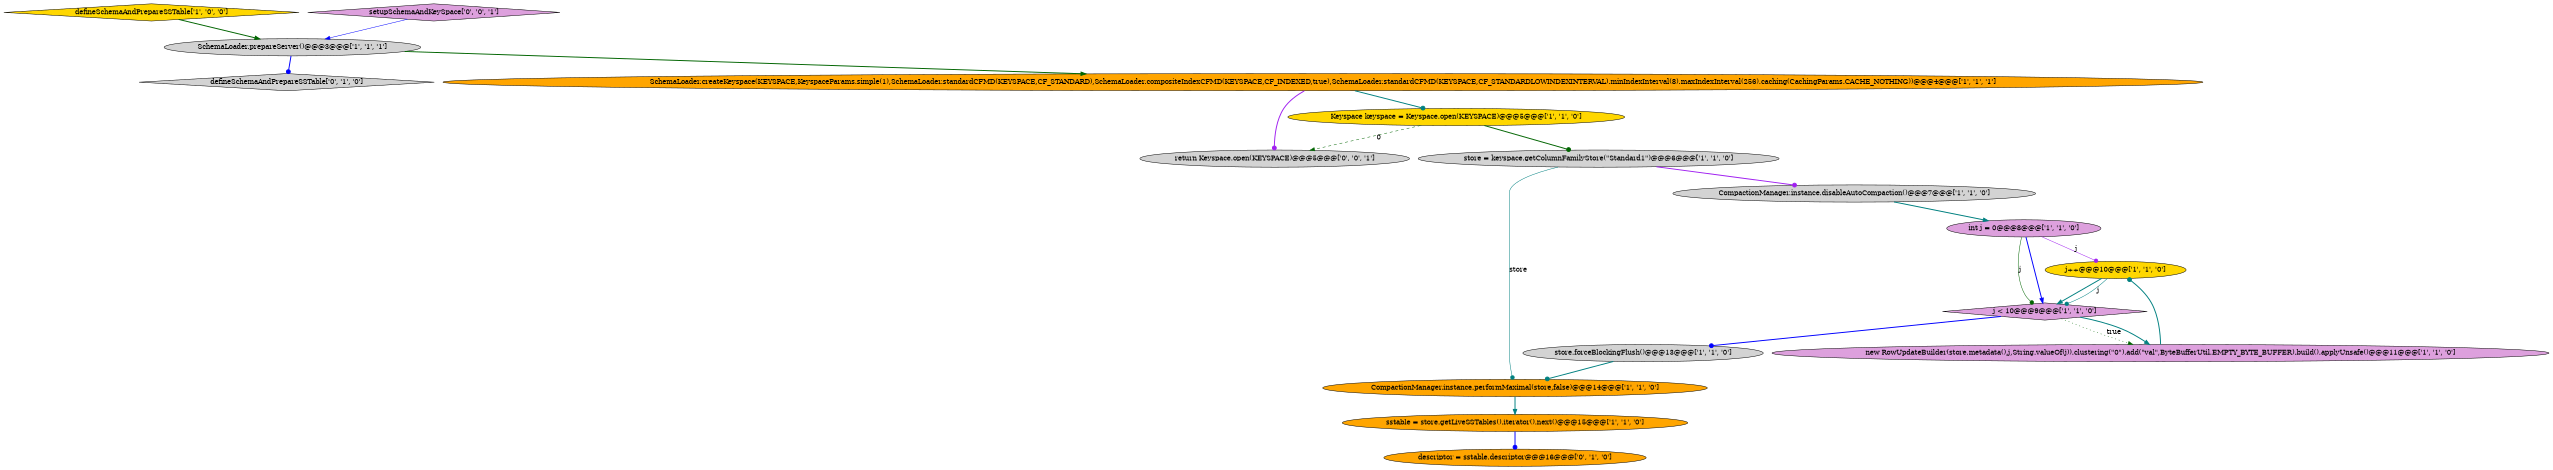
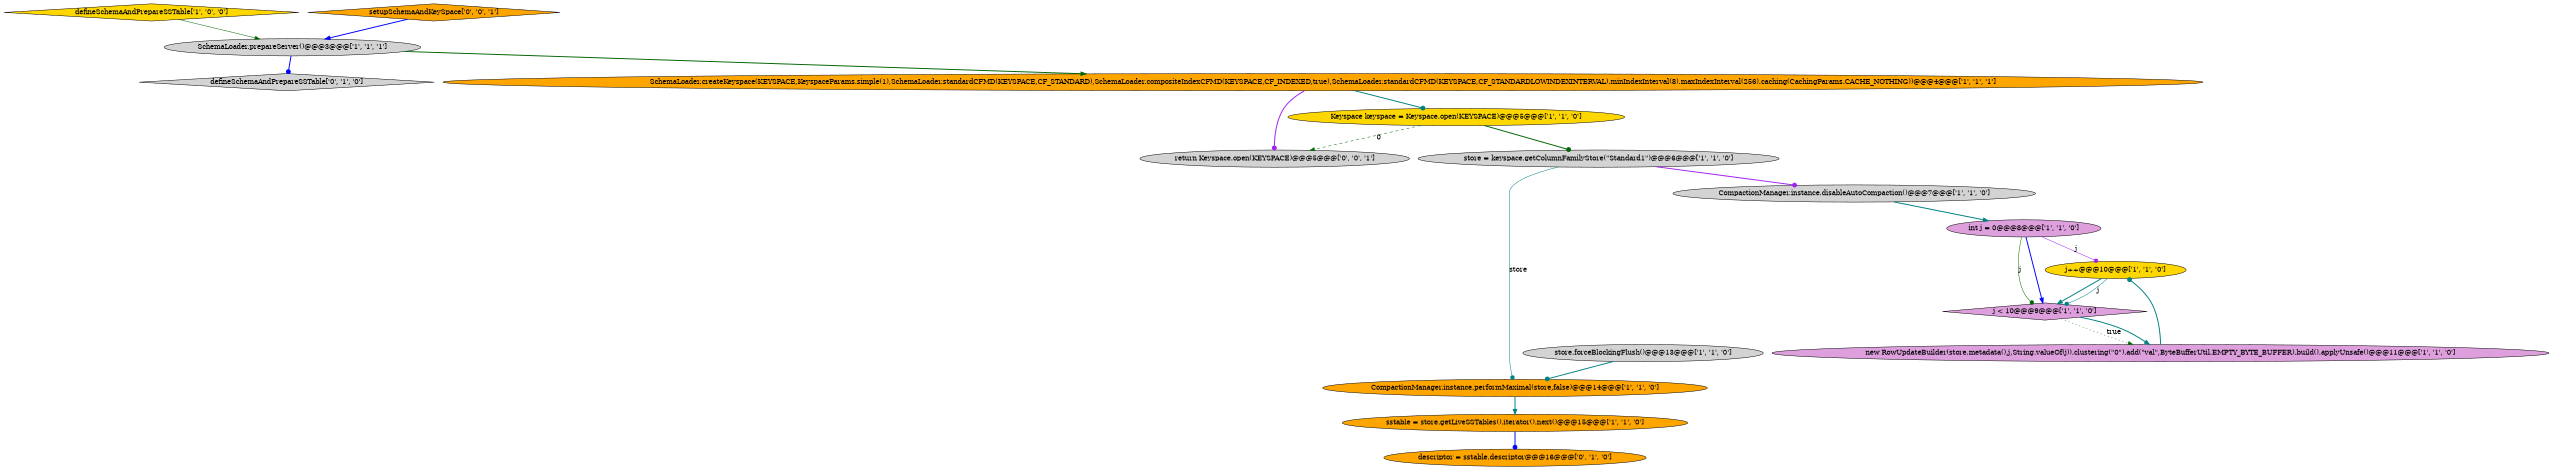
(434, 12) -> (434, 12)
(217, 29) -> (217, 29)
(369, 29) -> (369, 29)
(1857, 331) -> none
